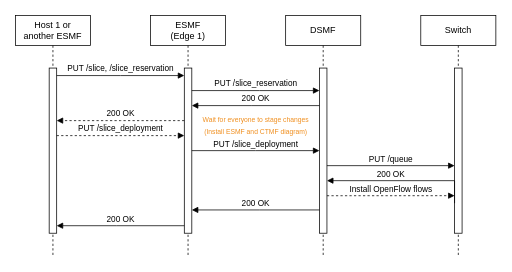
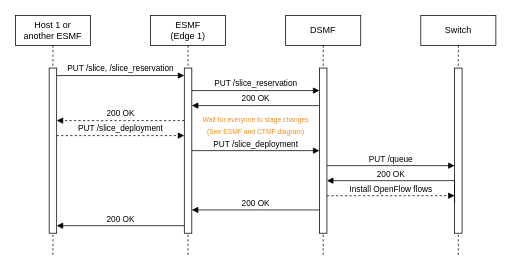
(256, 125) -> (256, 125)
